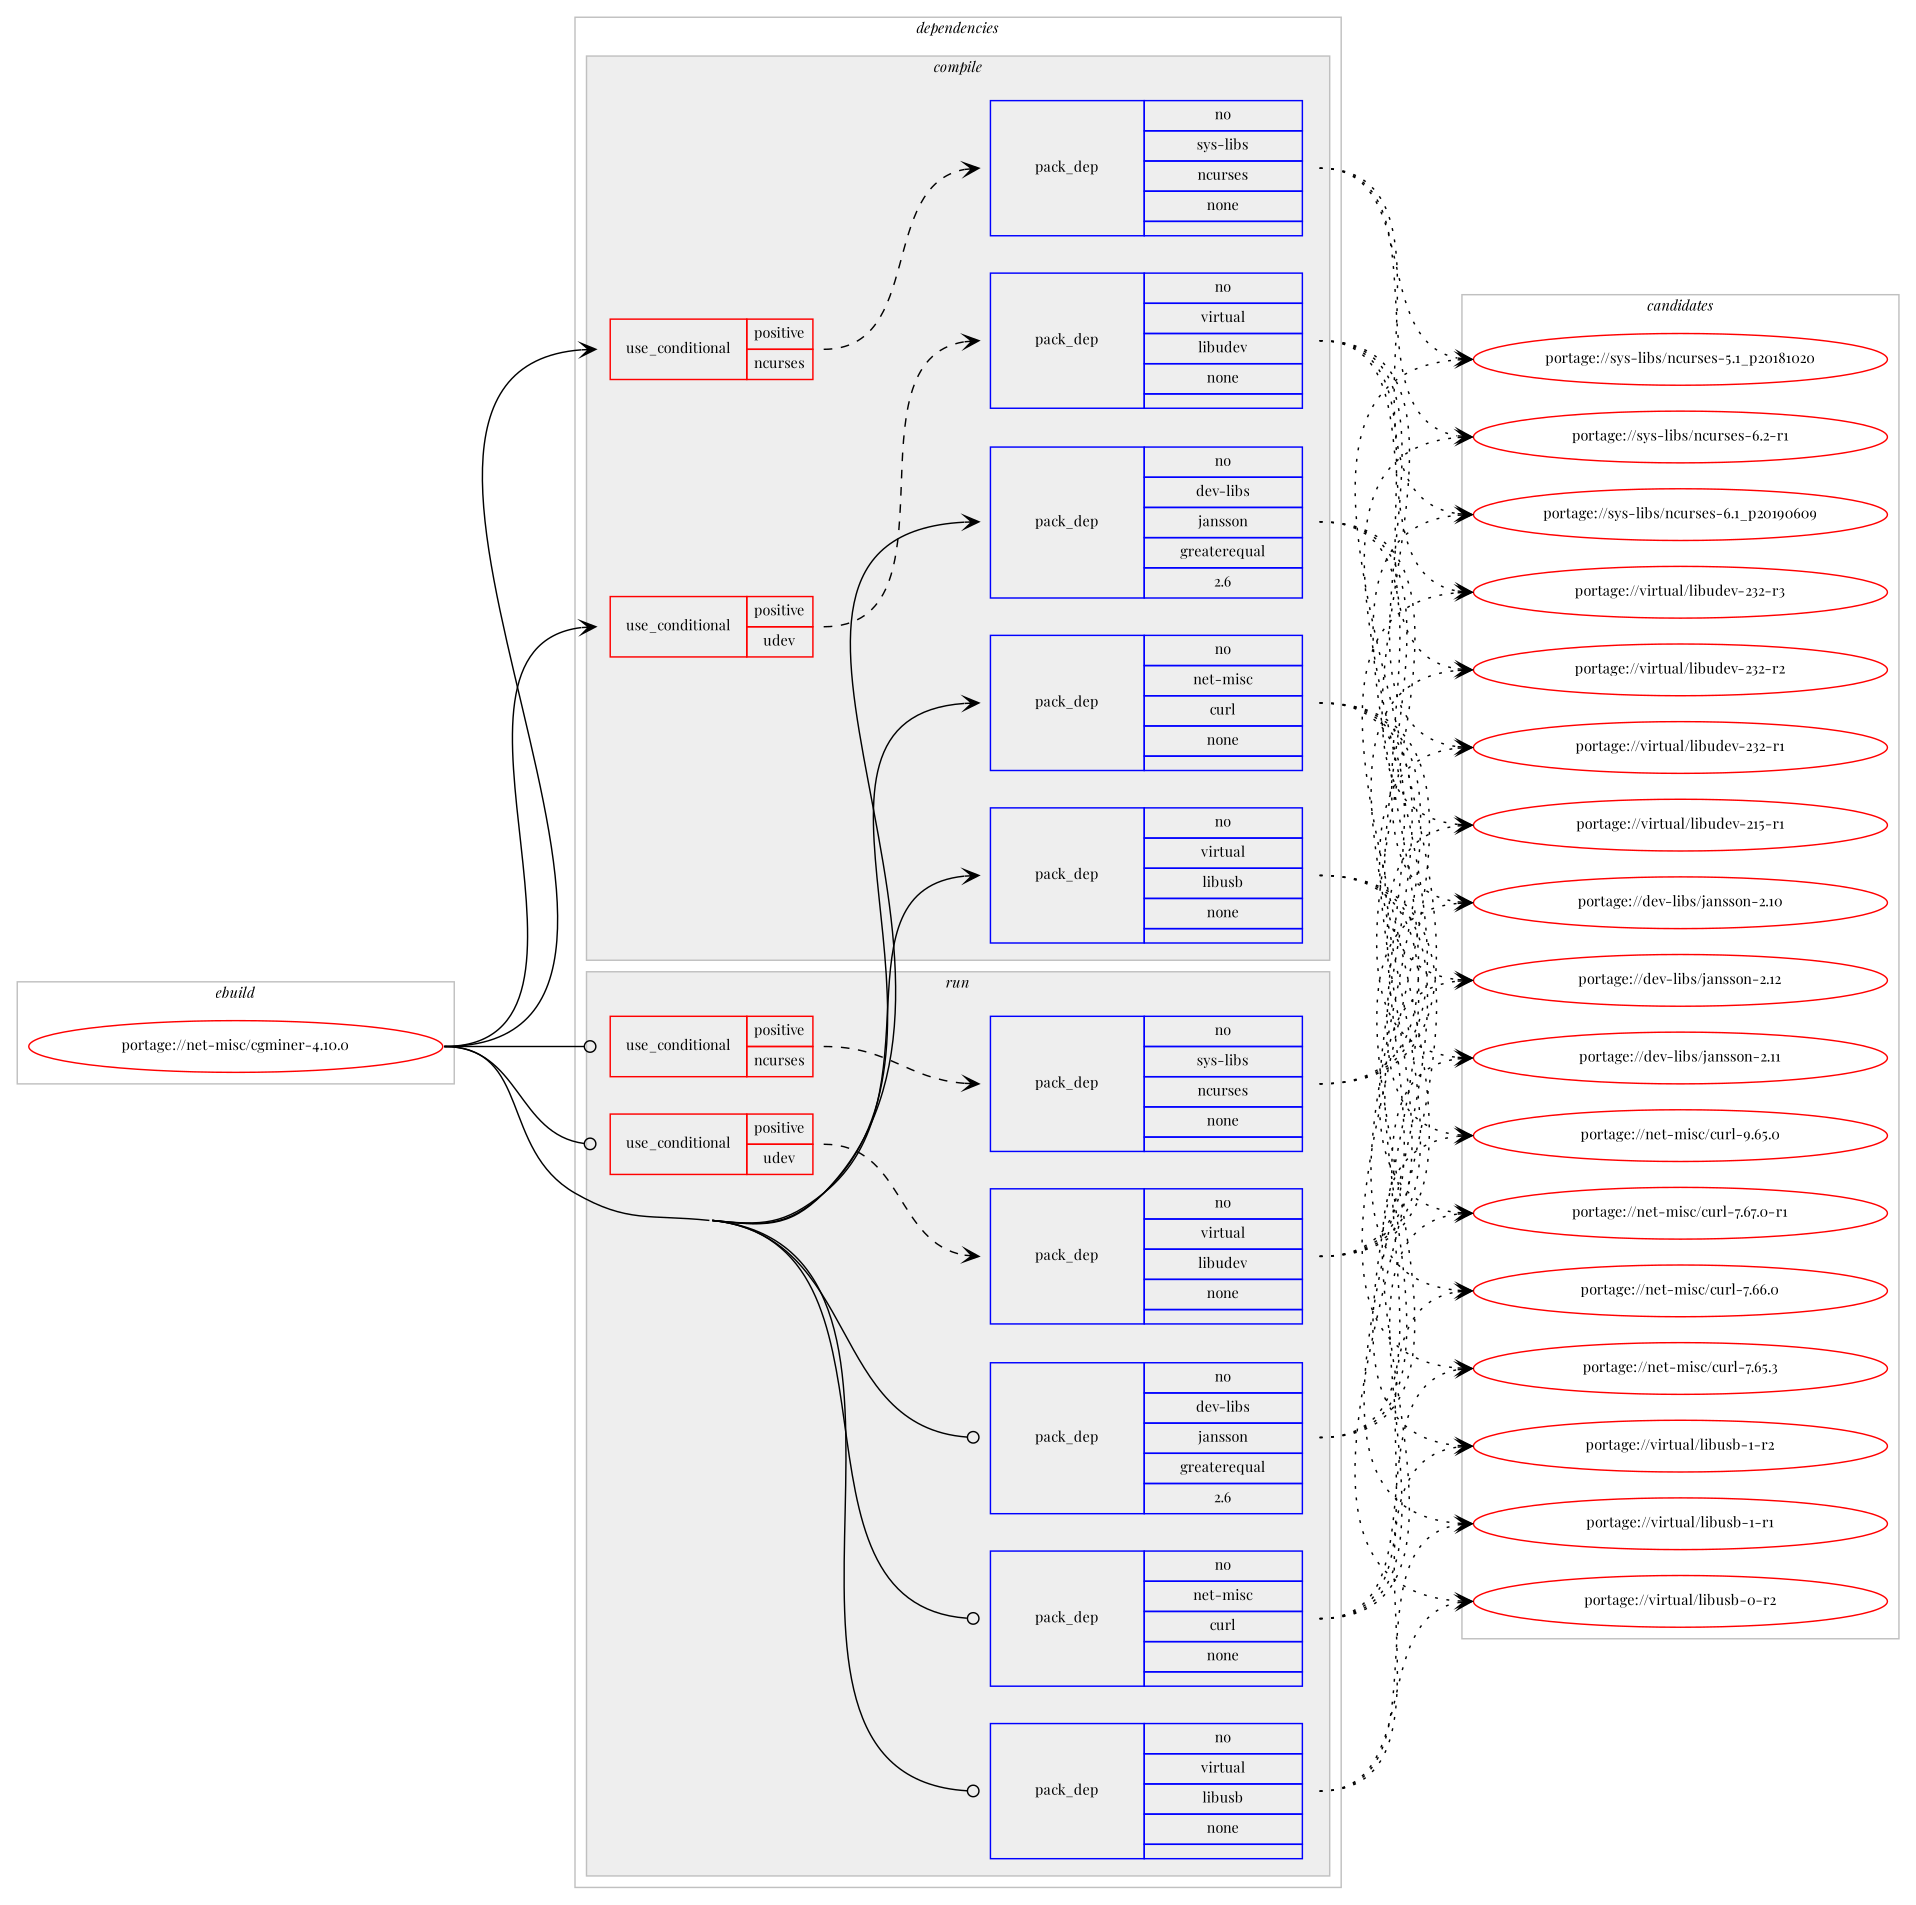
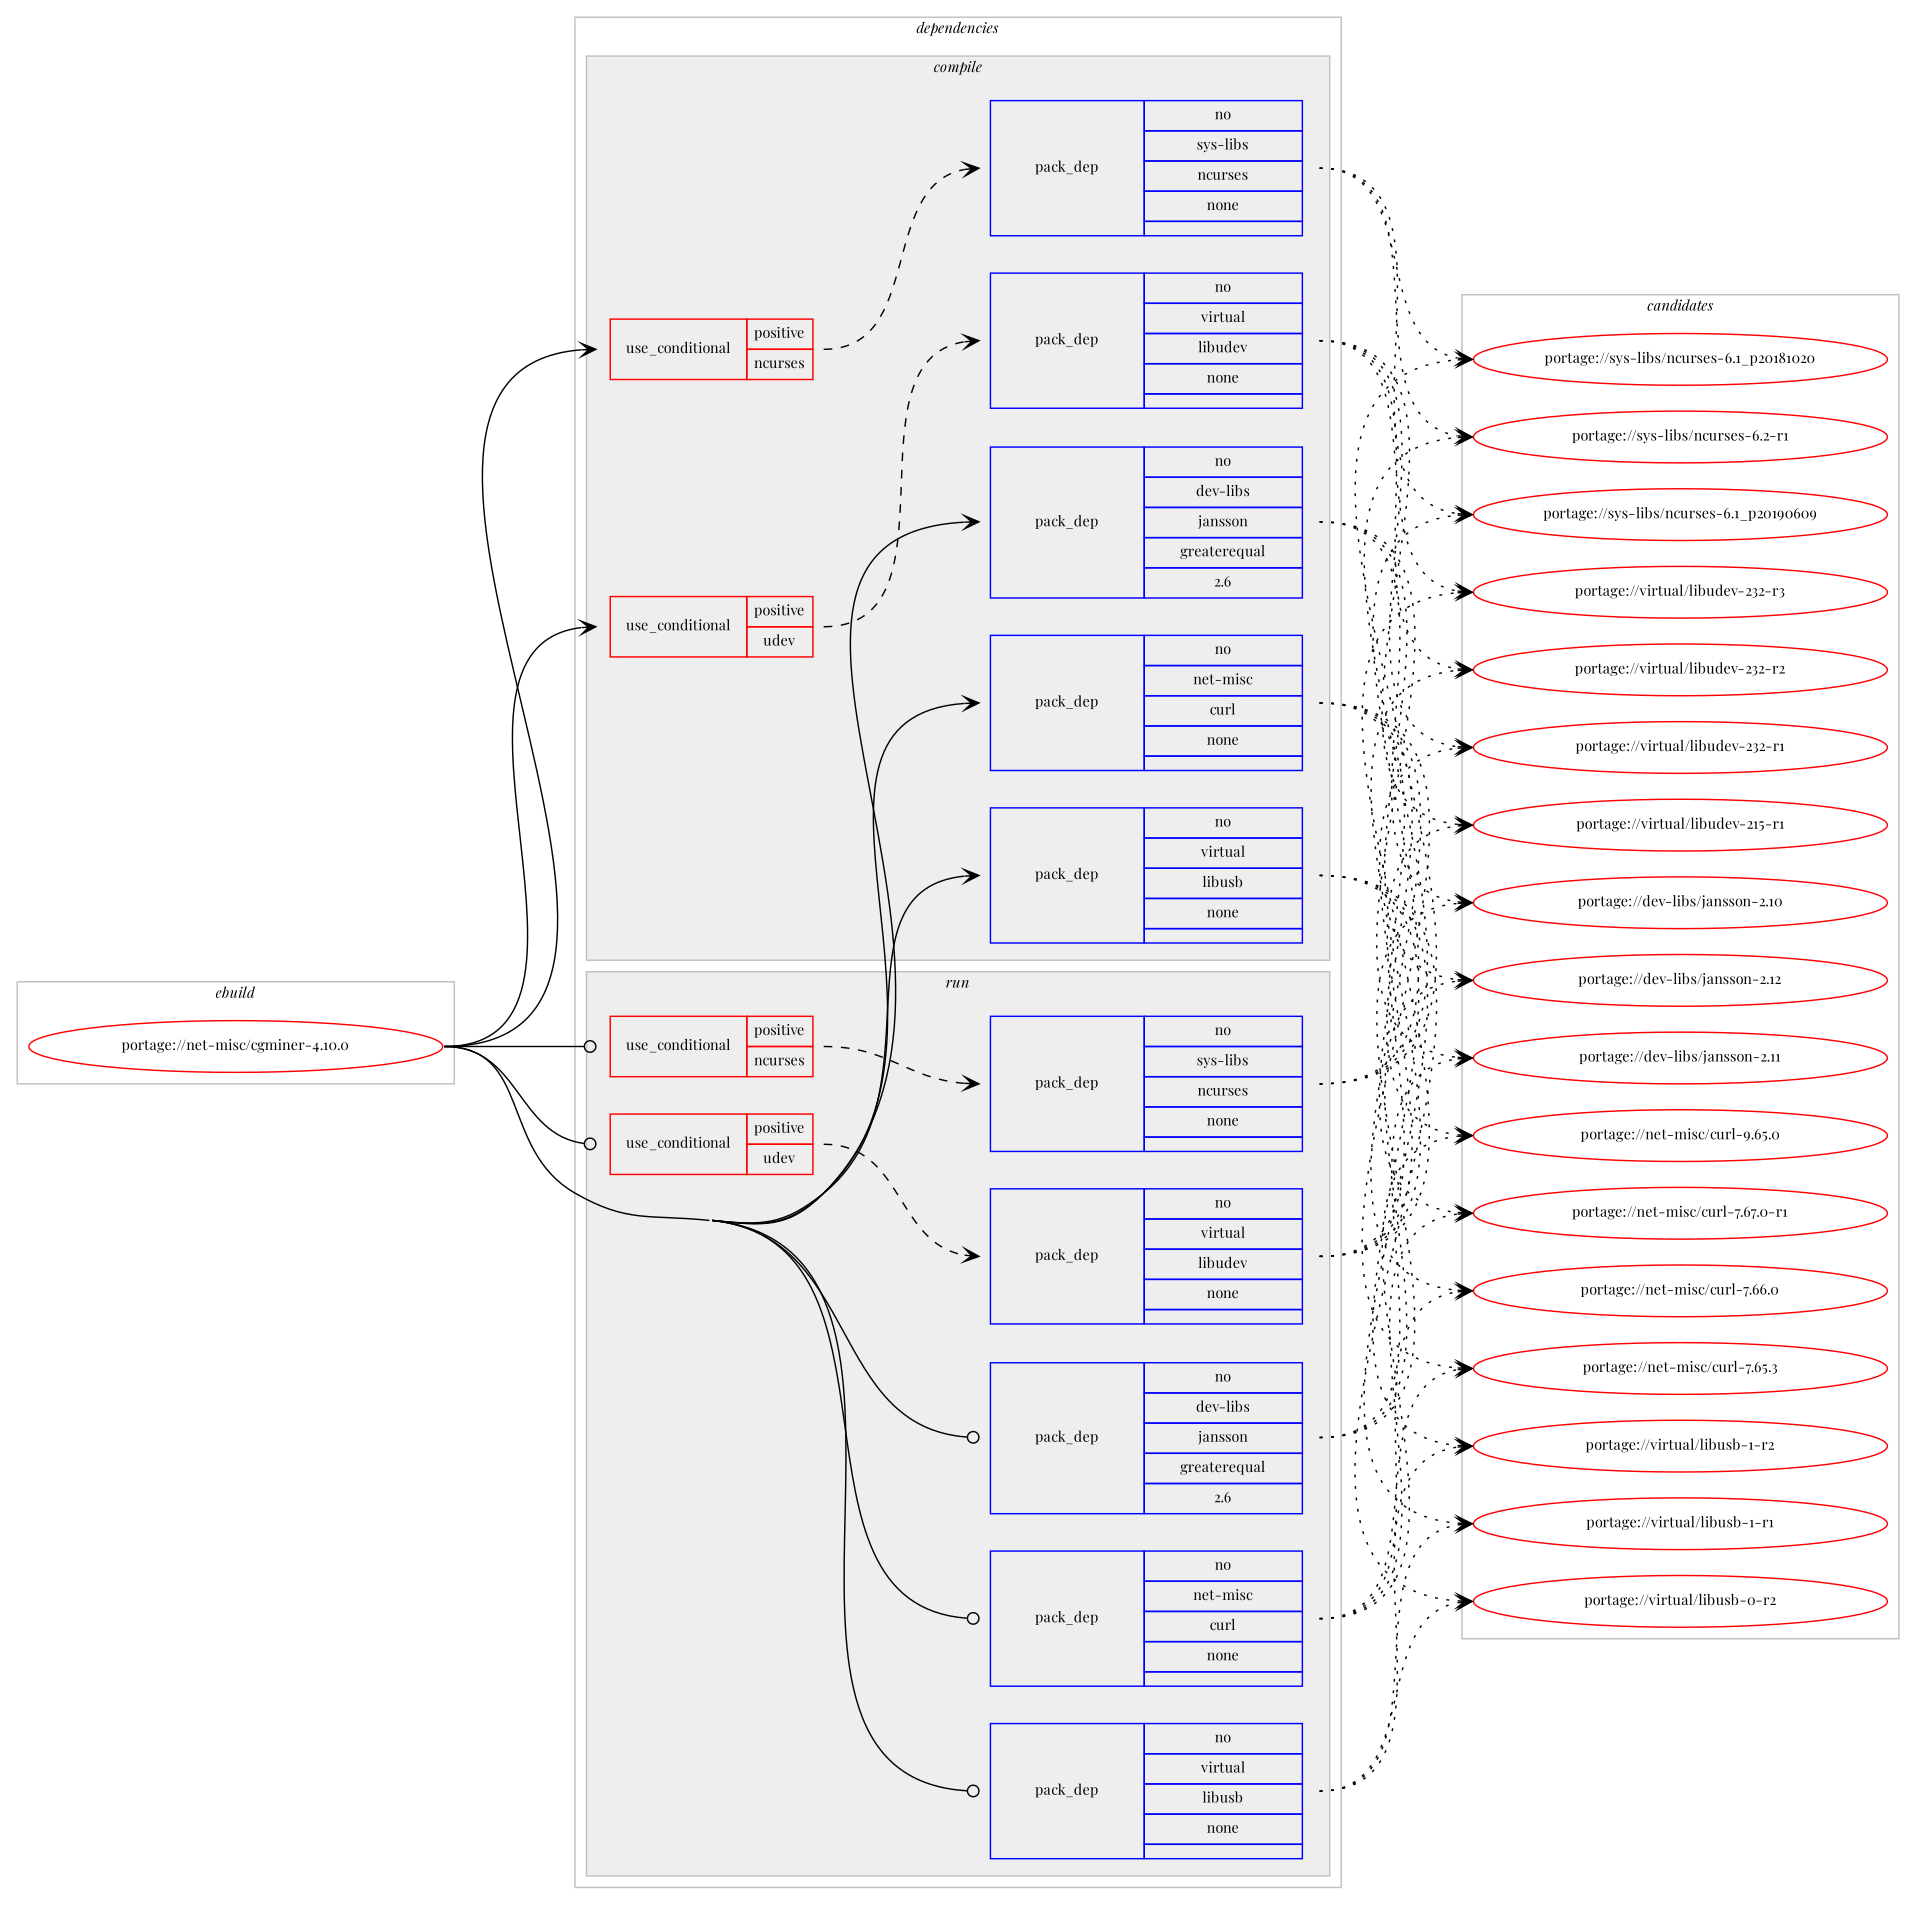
(1680, 359) -> (1680, 359)
